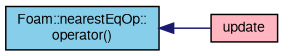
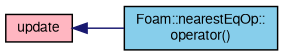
(192, 28) -> (106, 28)
